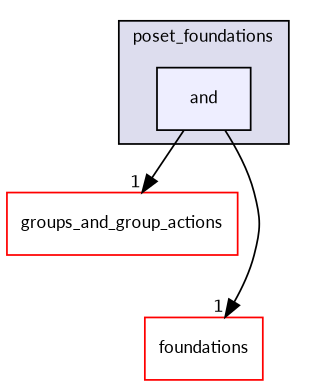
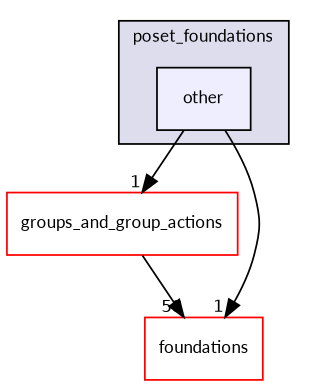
(204, 99) -> (204, 99)
none -> (158, 279)
